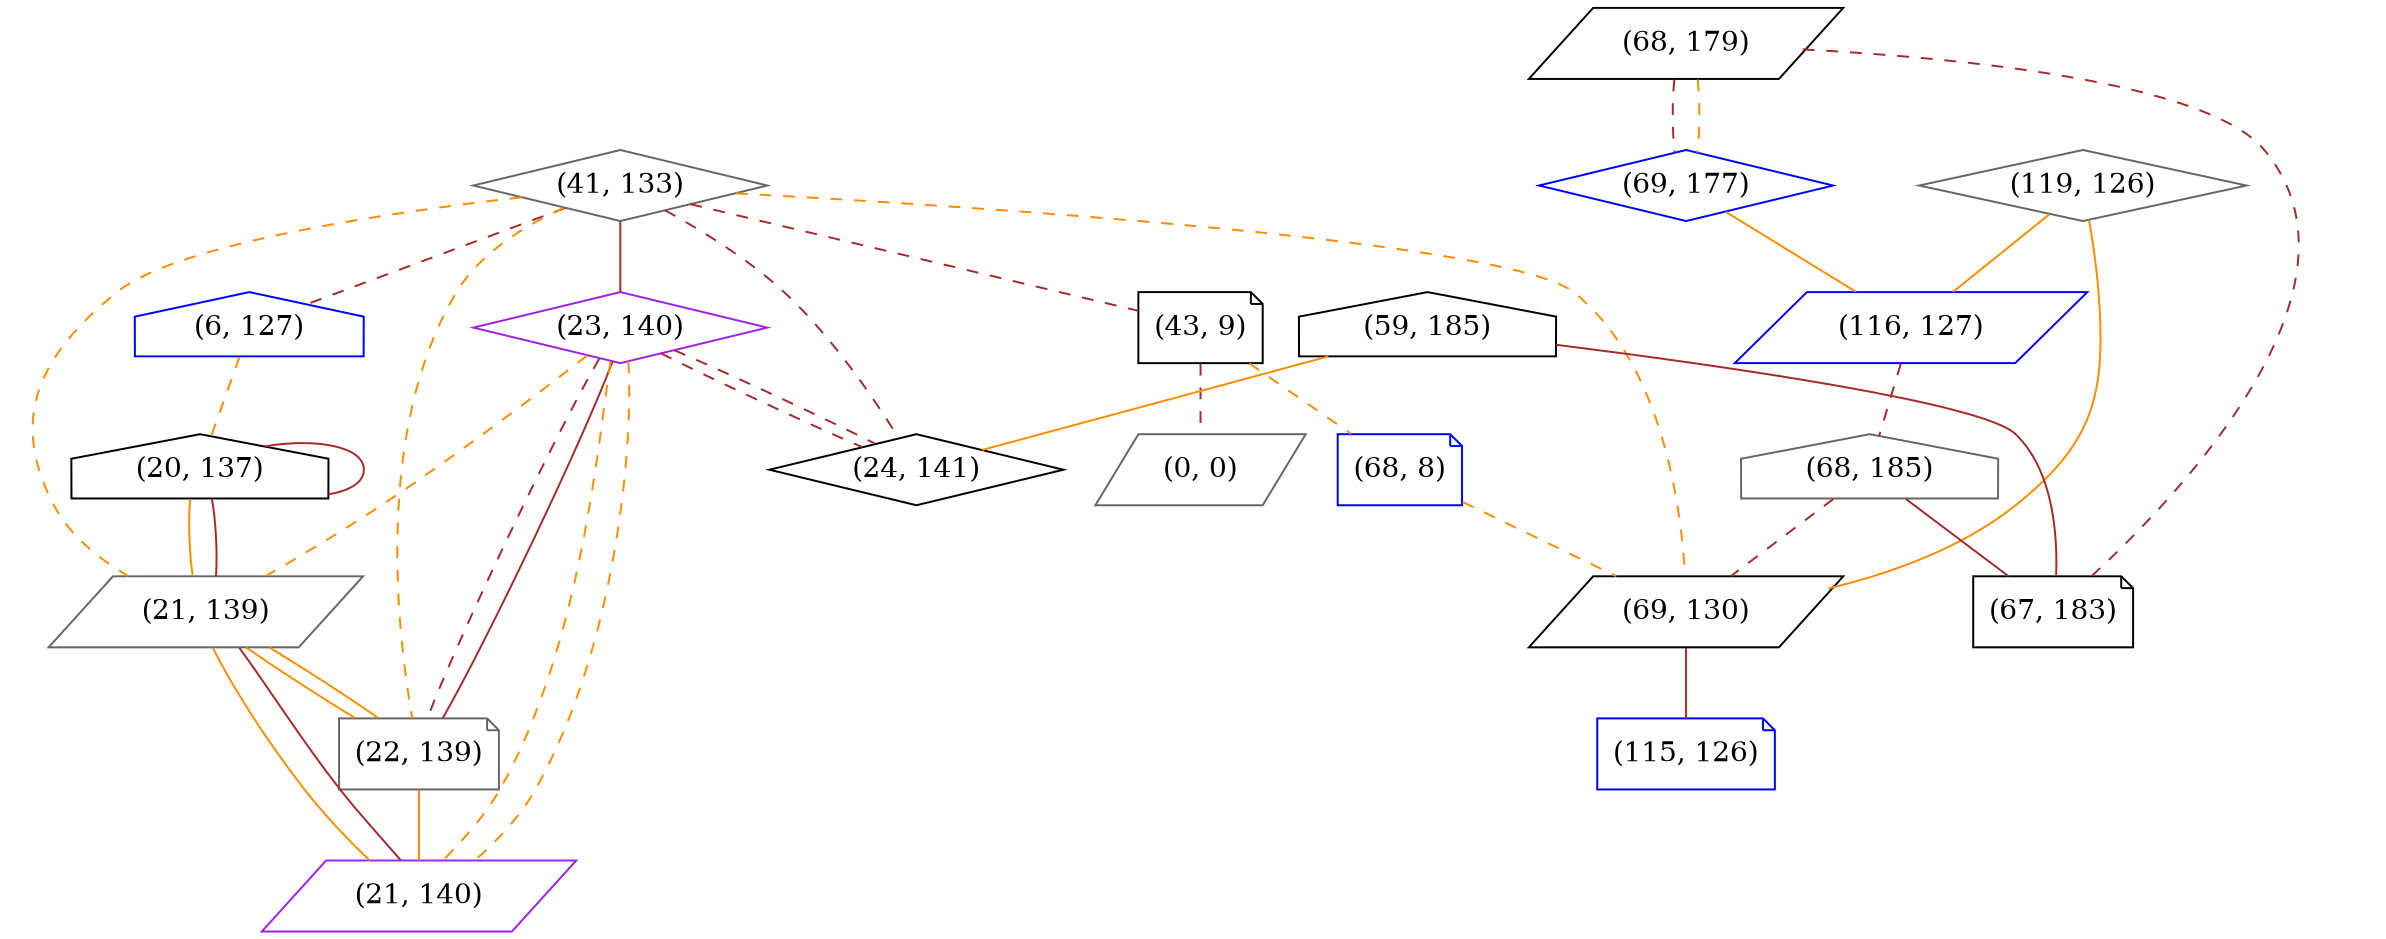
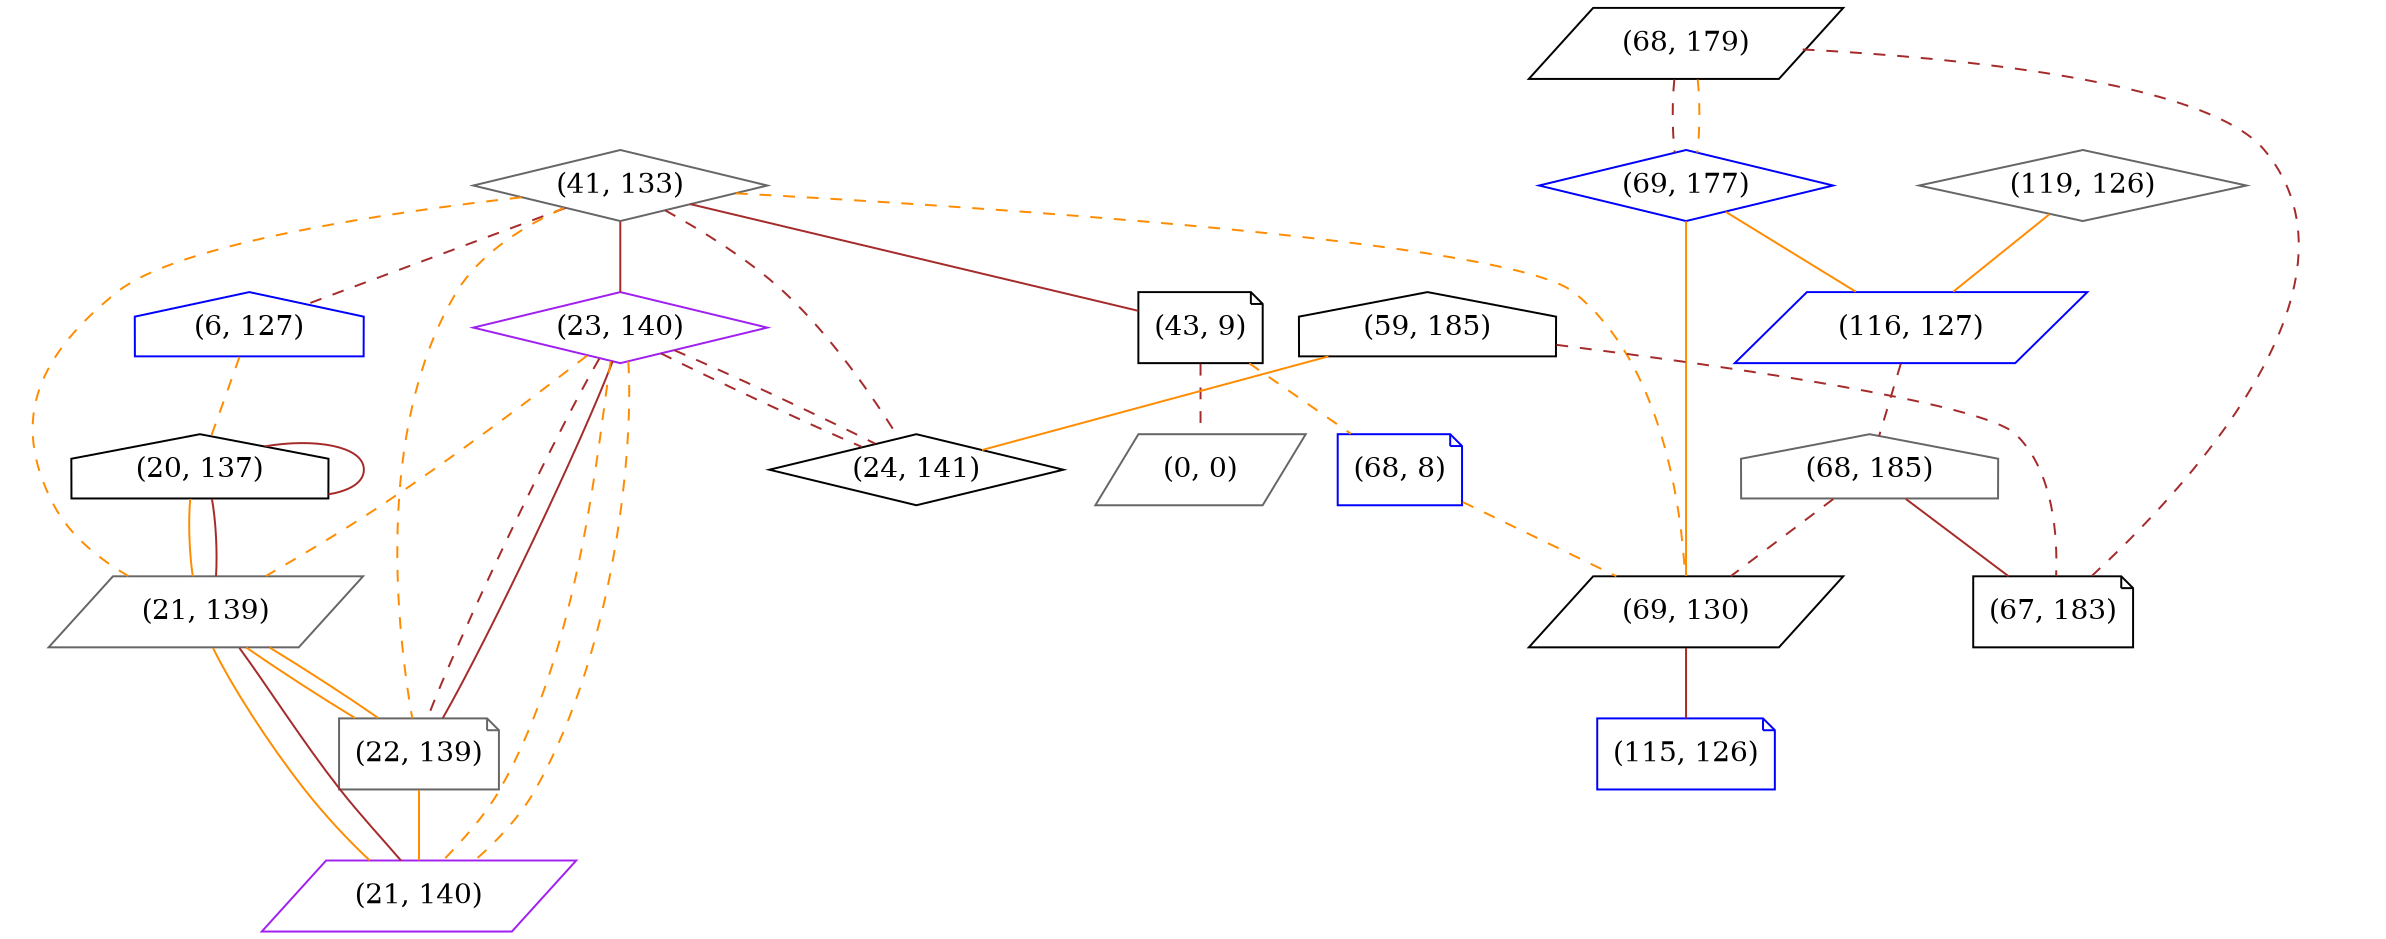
(914, 257) -> (914, 257)
(1864, 391) -> (1864, 391)
(2055, 468) -> (1686, 399)
